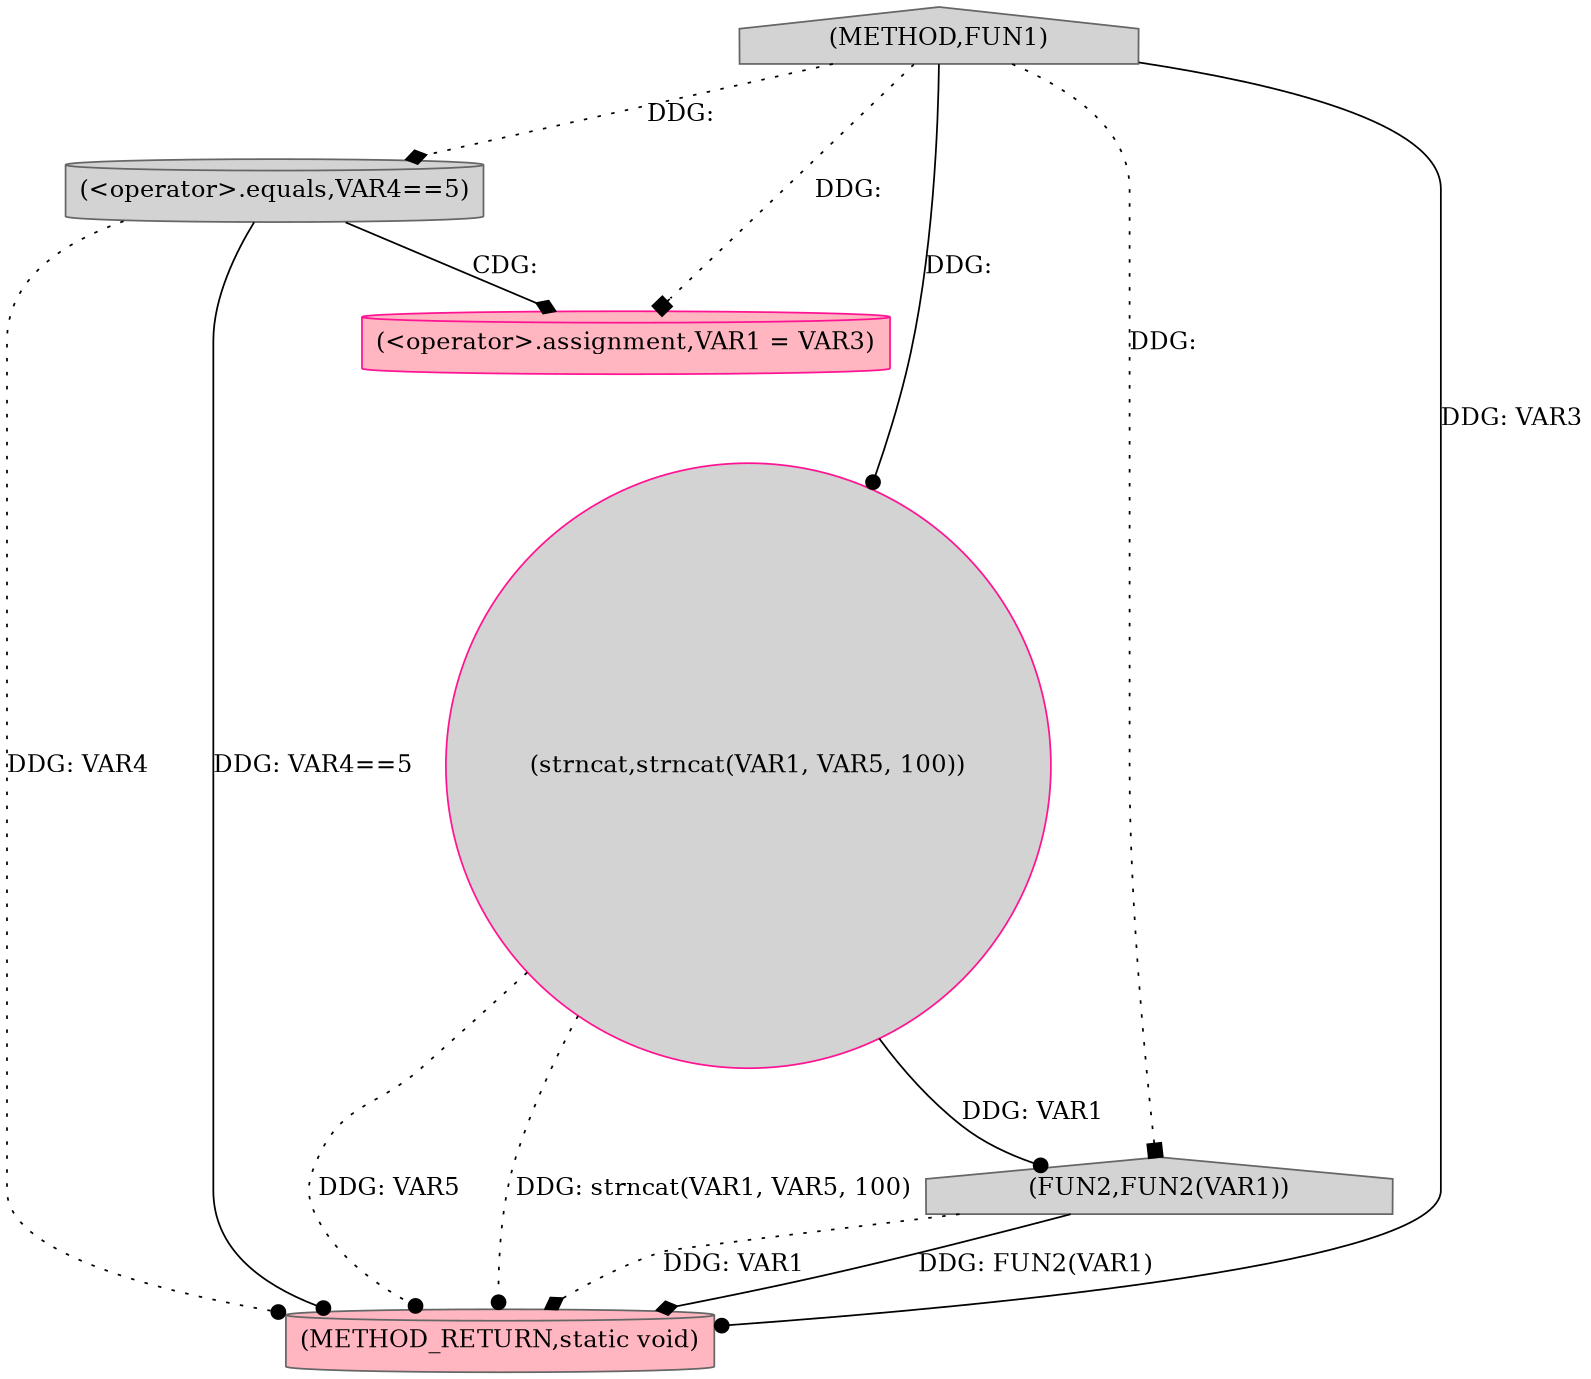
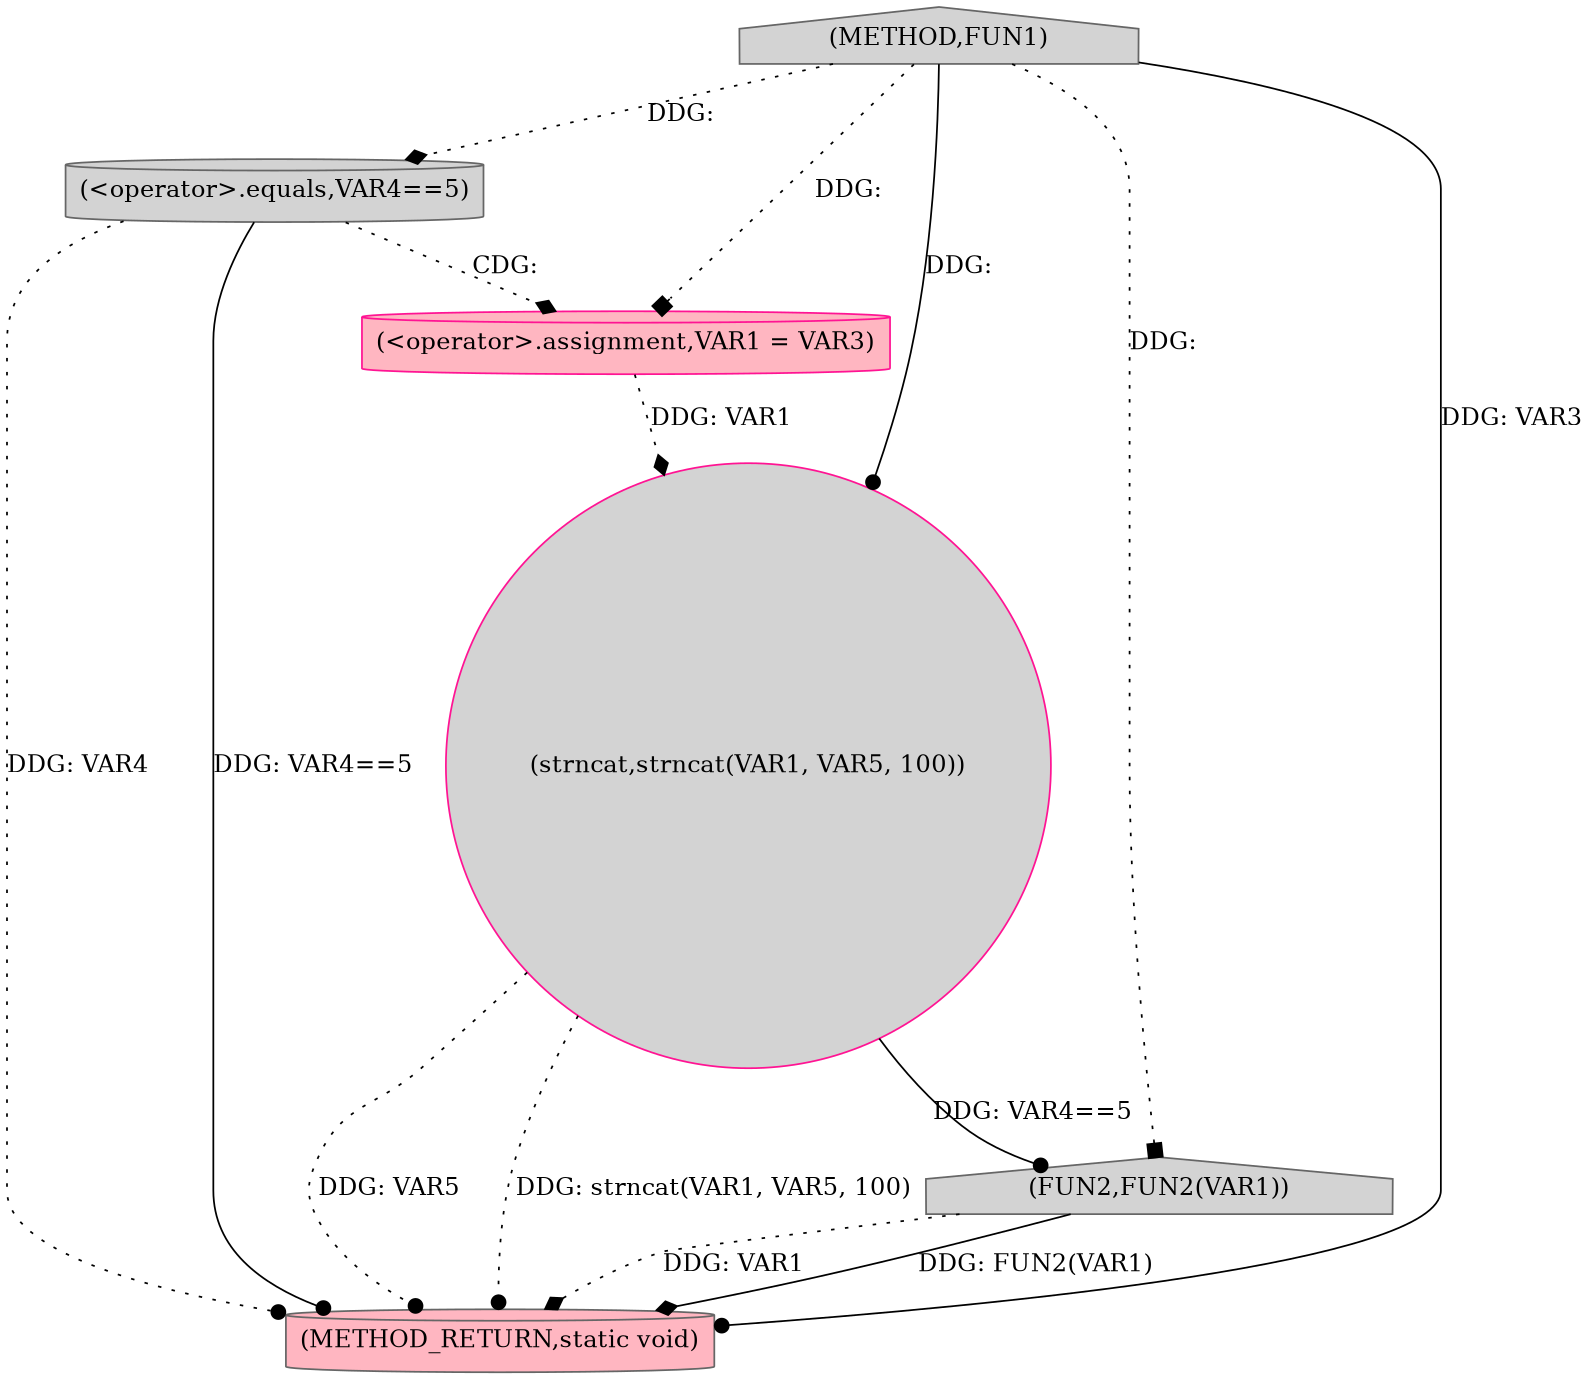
(441, 263) -> (441, 263)
none -> (646, 415)
(1033, 1113) -> (1033, 1113)
